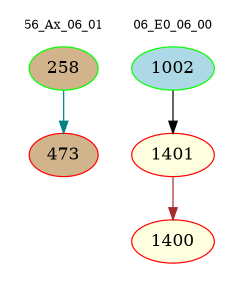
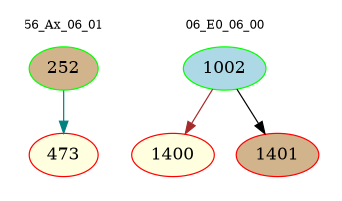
(64, 68) -> (64, 68)
(64, 155) -> (64, 155)
(173, 155) -> (278, 155)
(173, 192) -> (202, 106)
